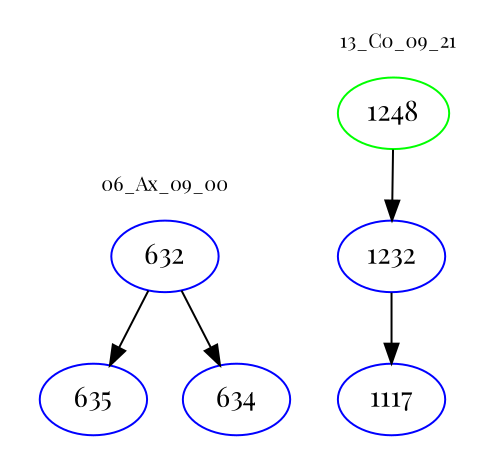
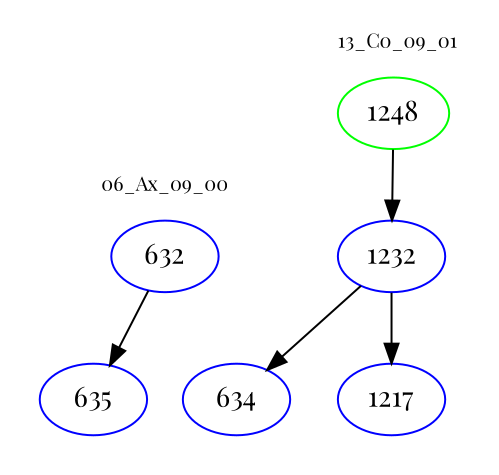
(398, 43) -> (398, 43)
(196, 319) -> (335, 309)
(392, 399) -> (392, 399)
